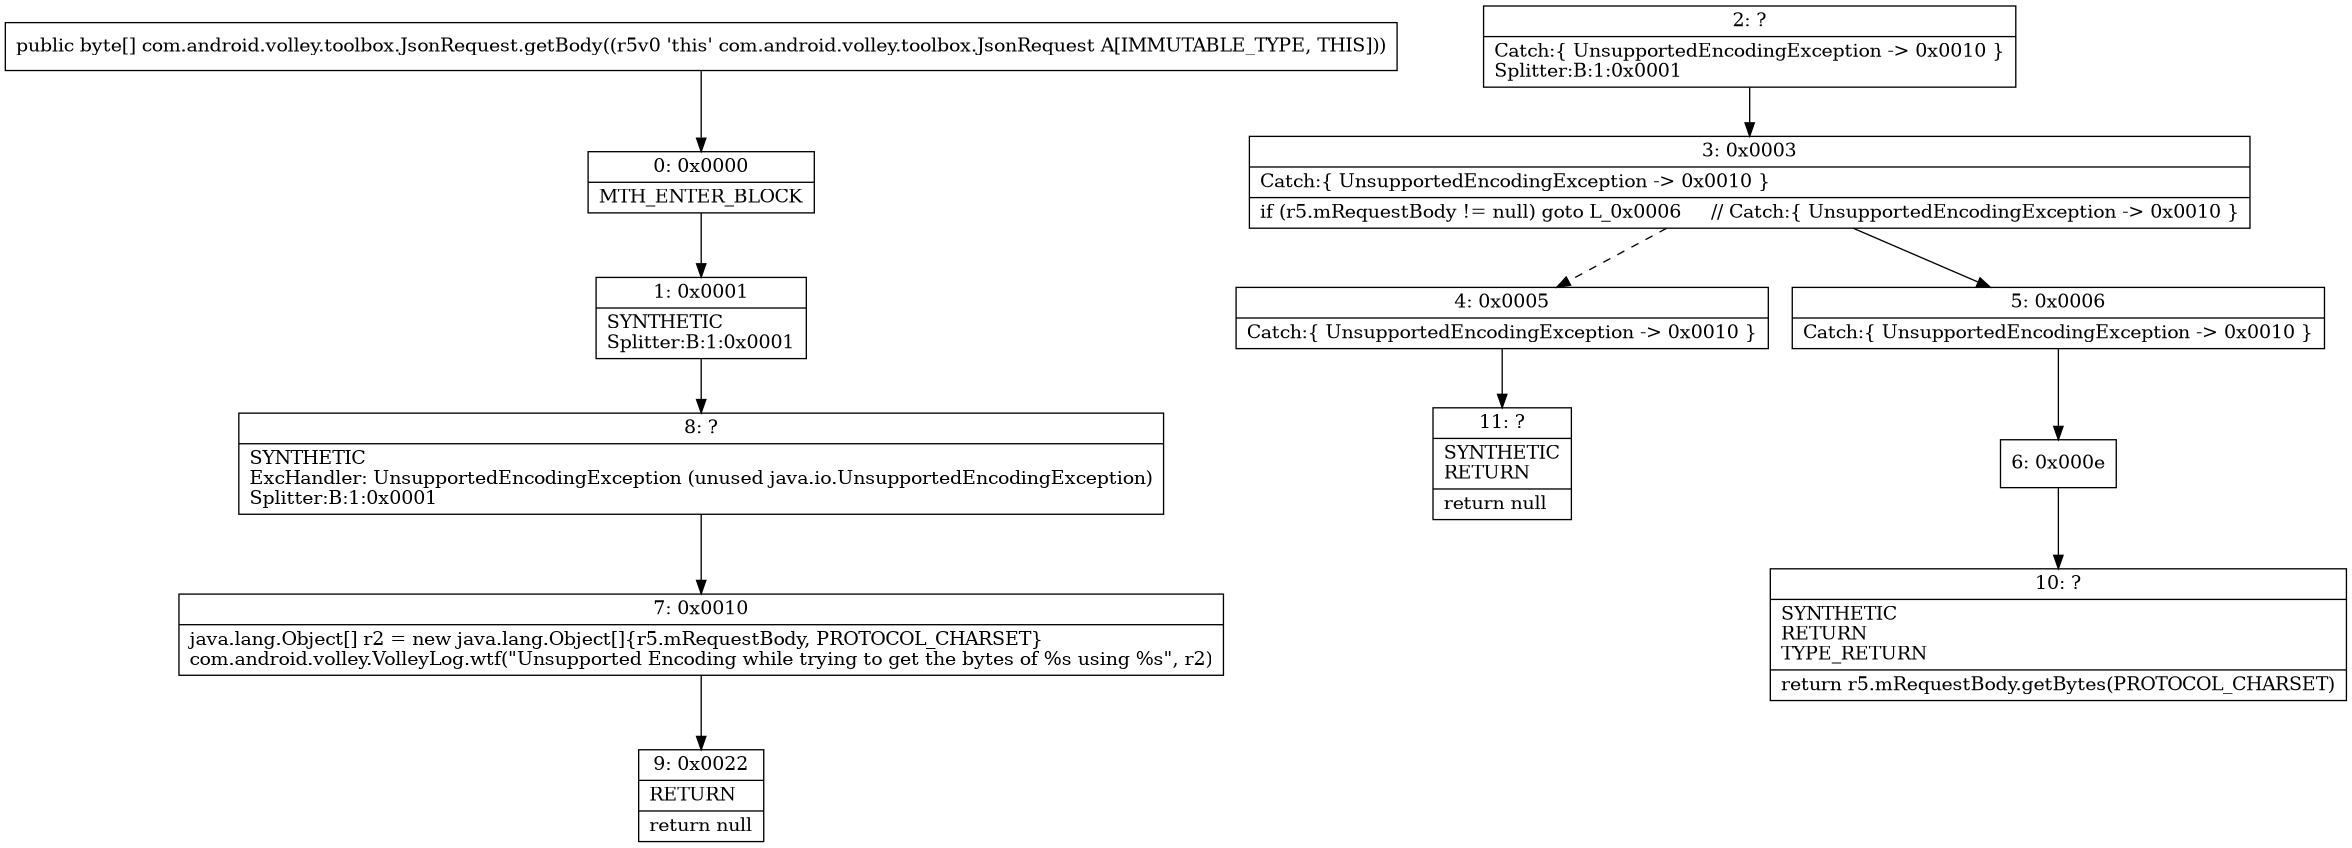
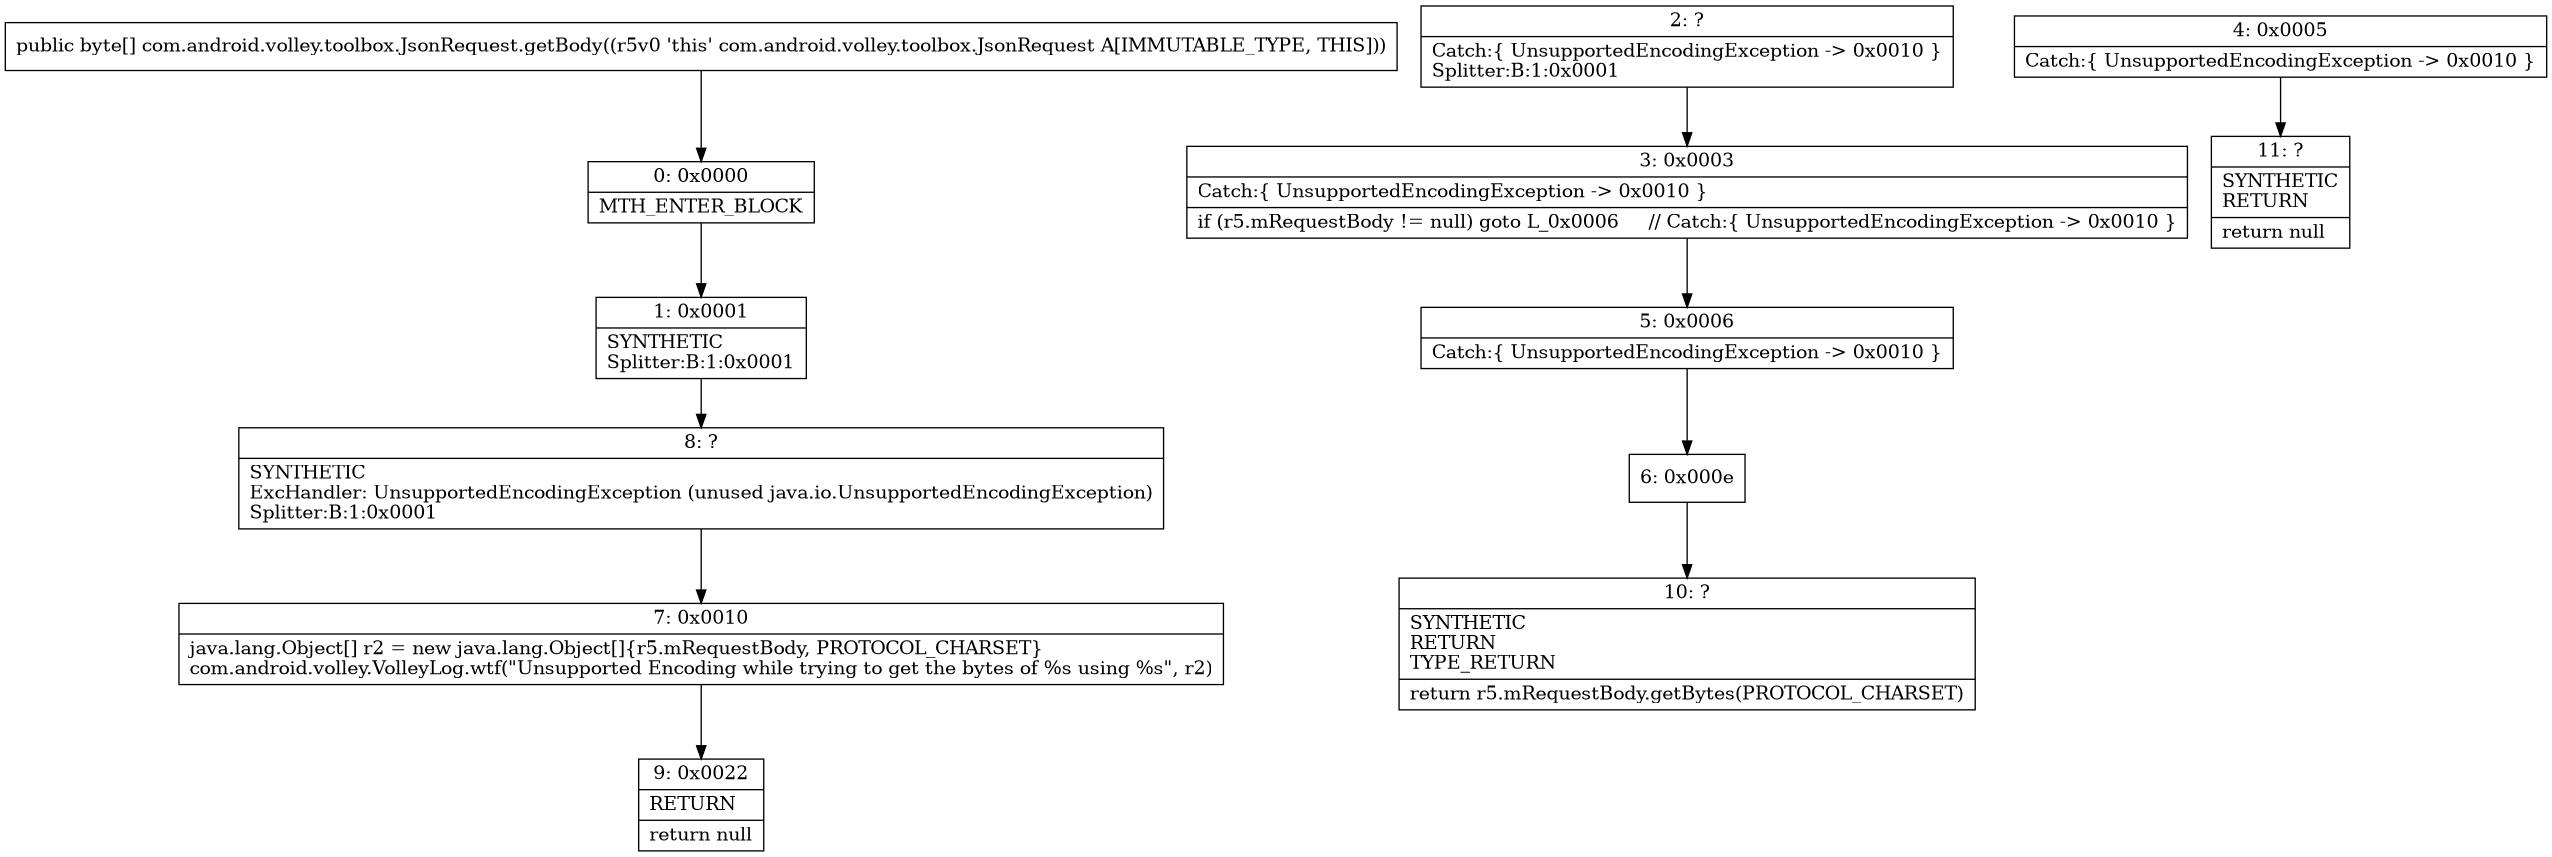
(1618, 255) -> none
